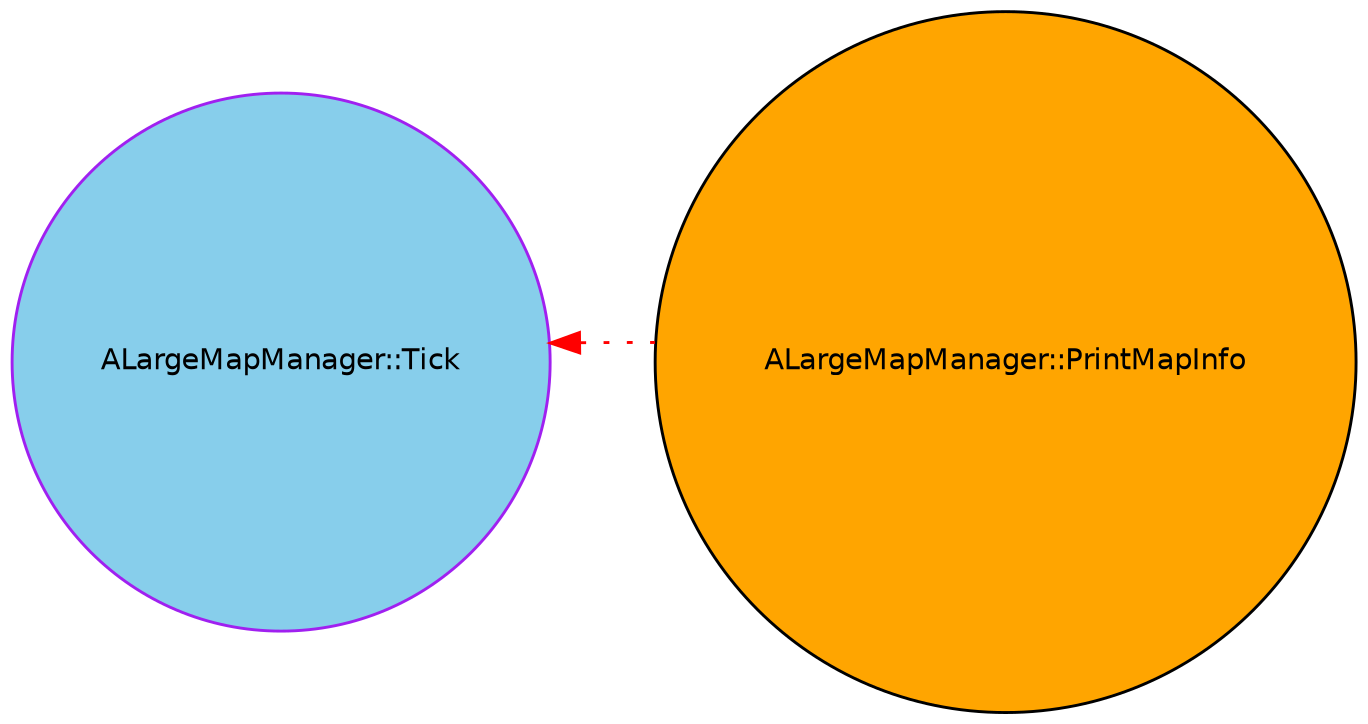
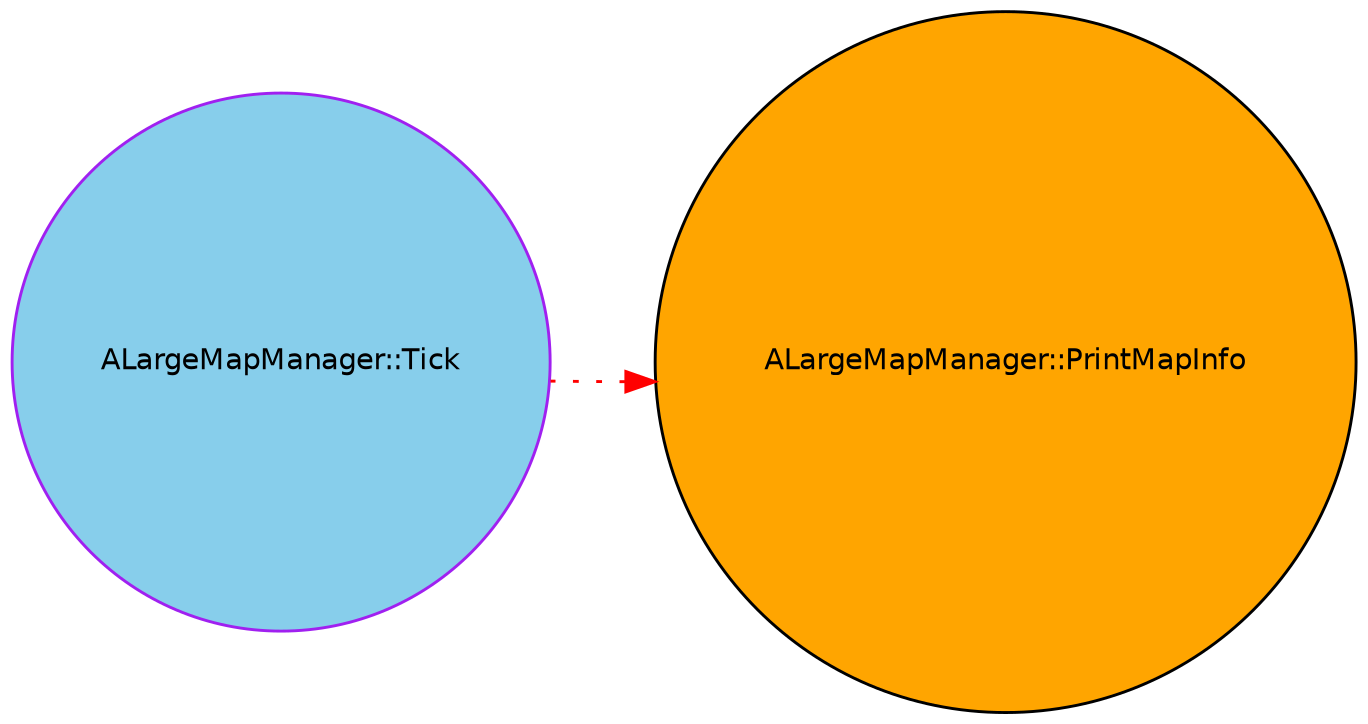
(618, 342) -> (588, 381)
